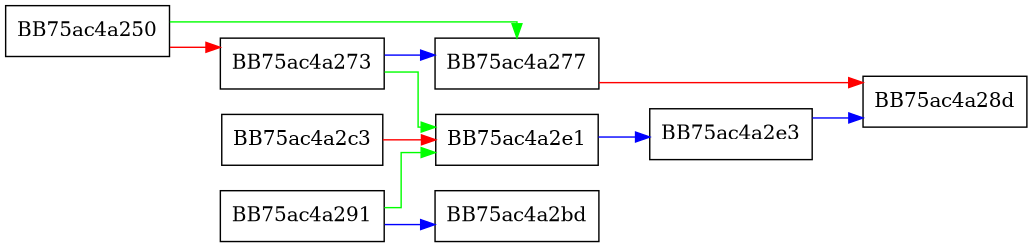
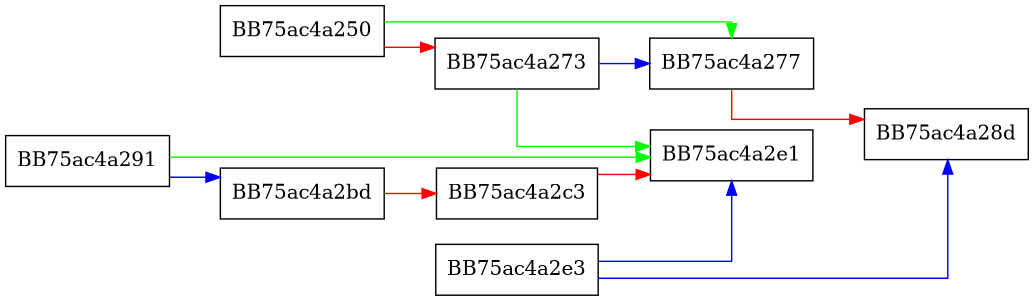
(617, 137) -> (698, 261)
none -> (403, 194)
